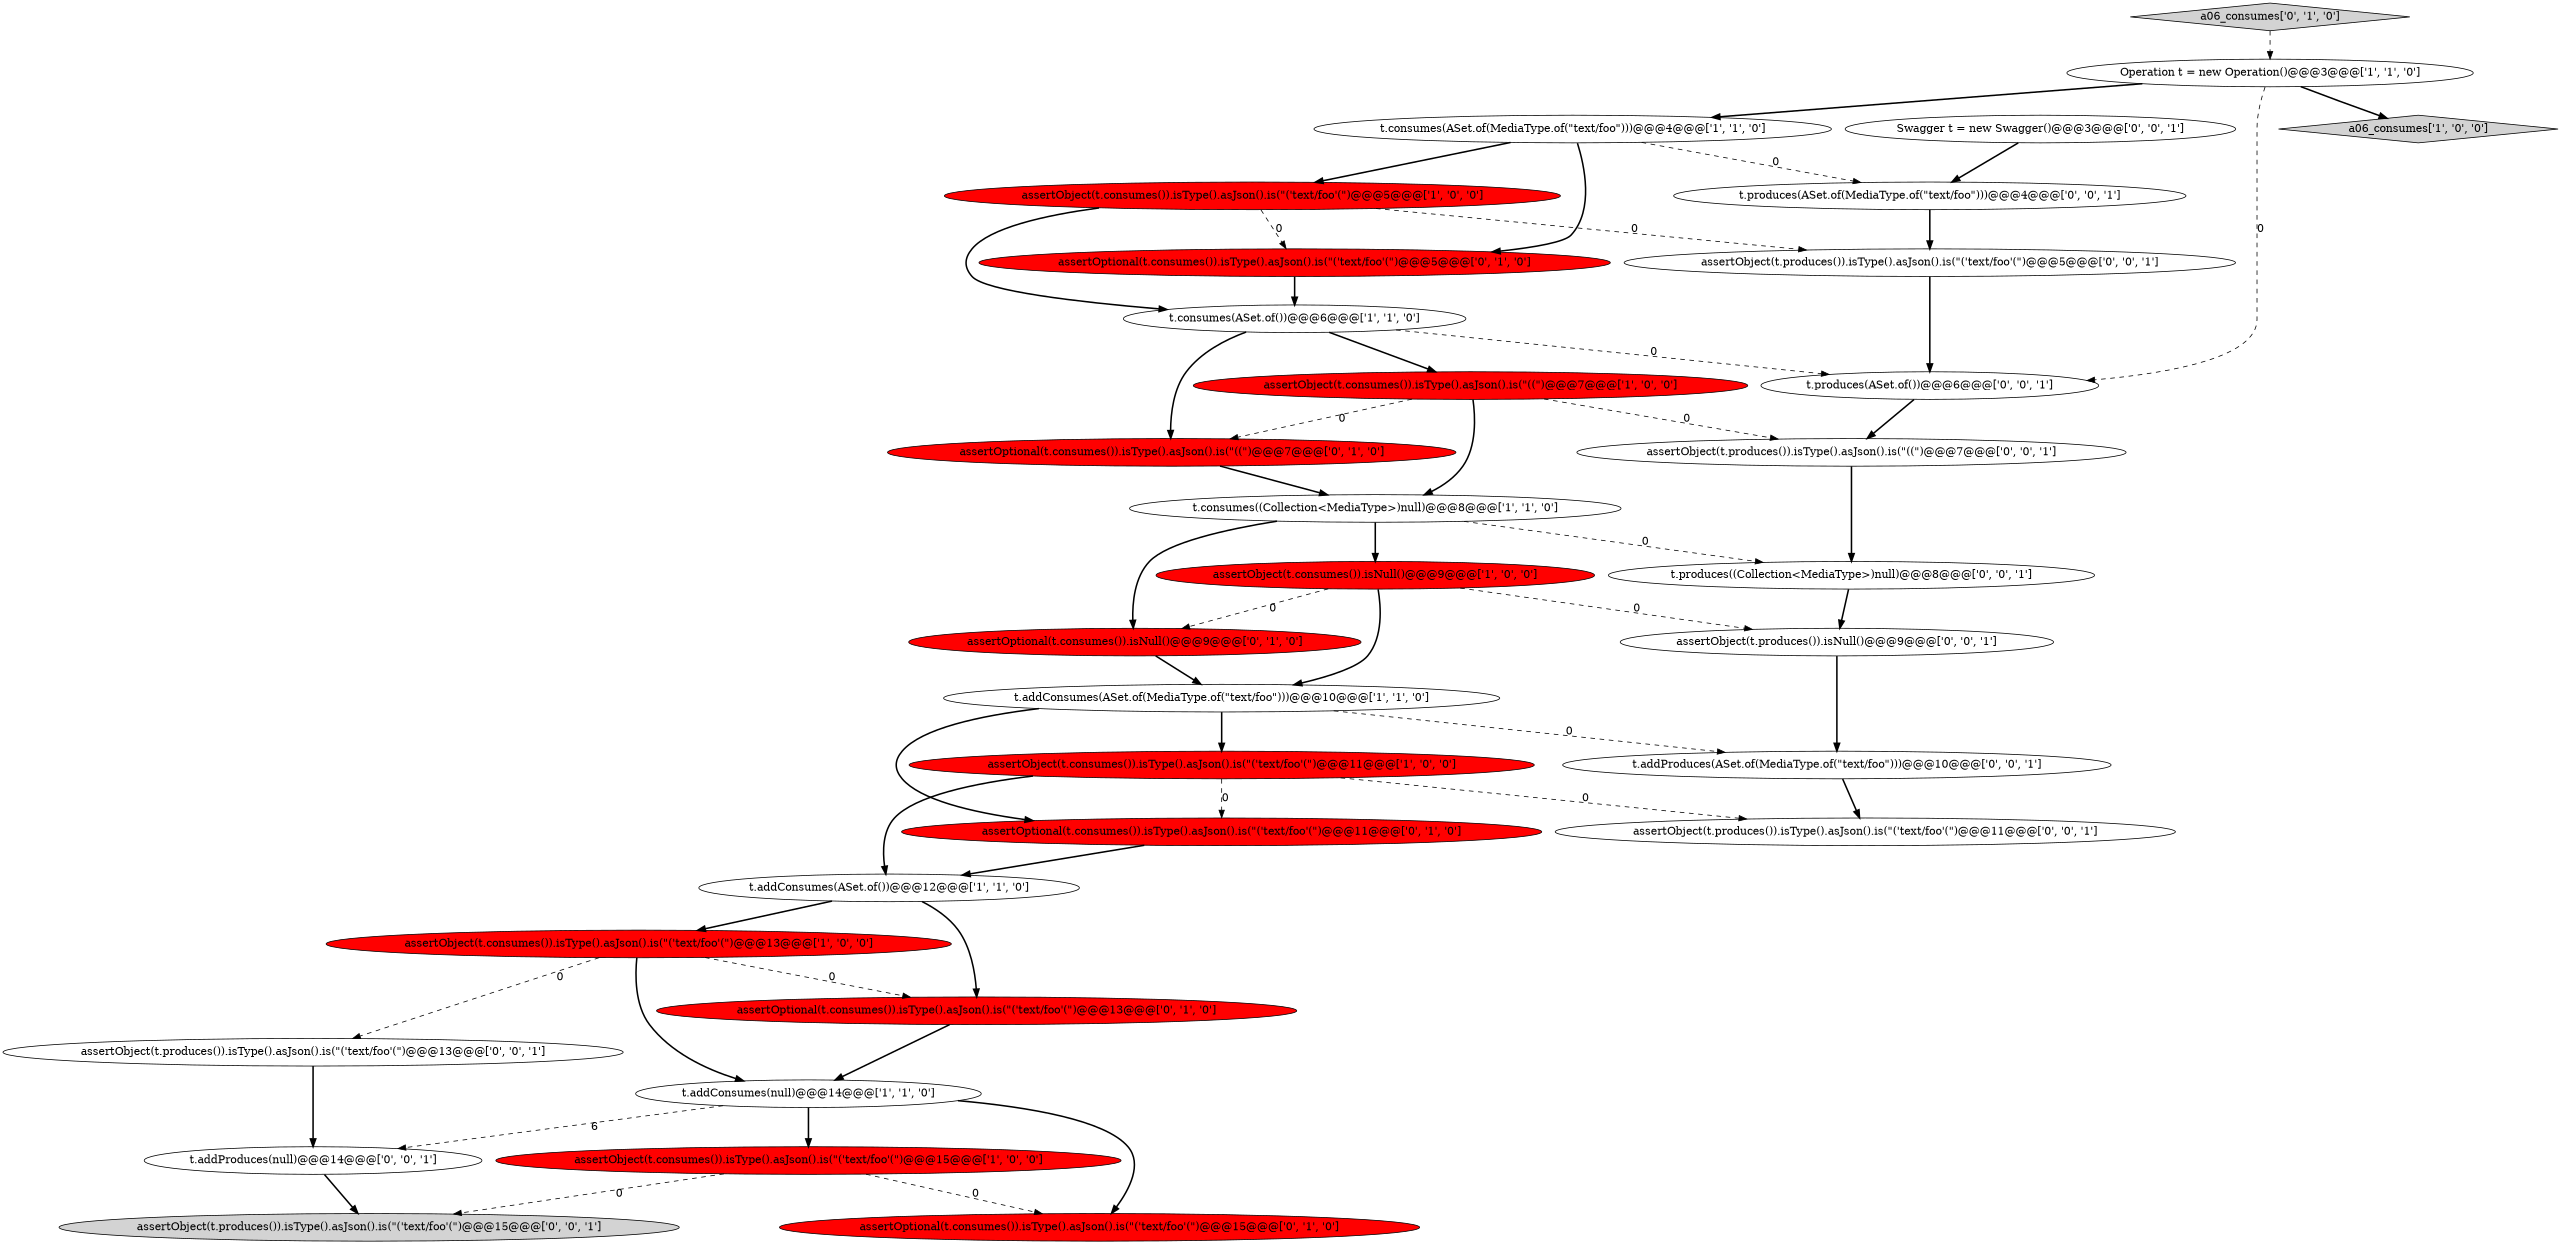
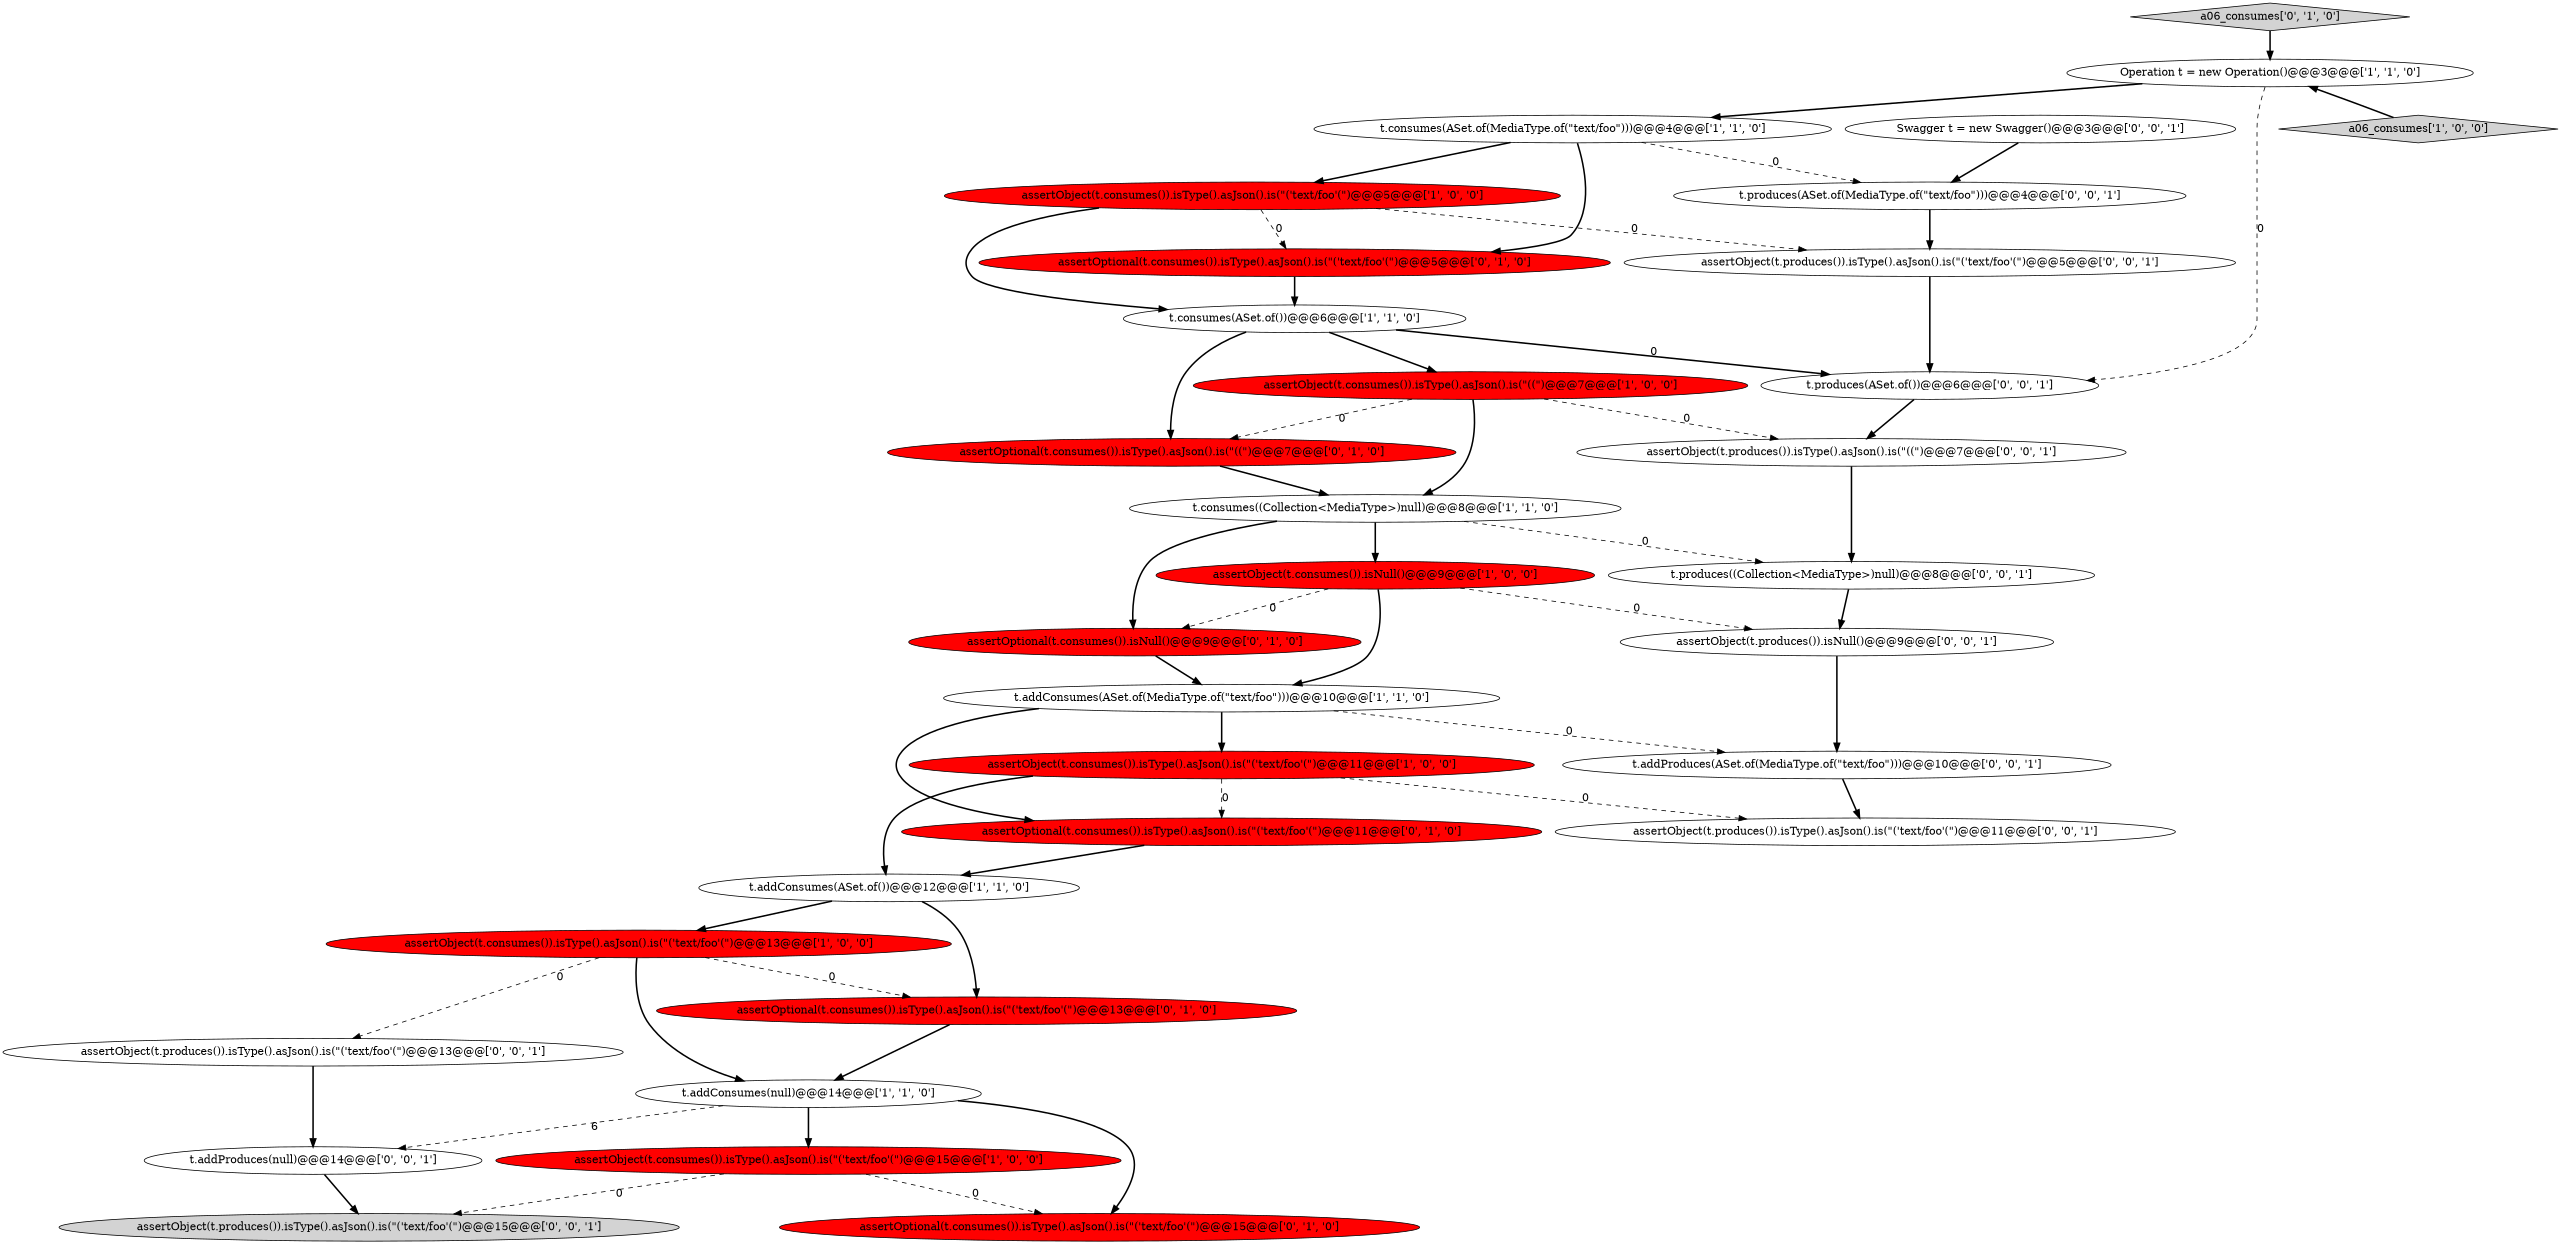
(2270, 41) -> (2270, 41)
(2340, 101) -> (2355, 103)
(1609, 352) -> (1609, 352)
